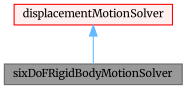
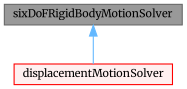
(93, 50) -> (93, 50)
